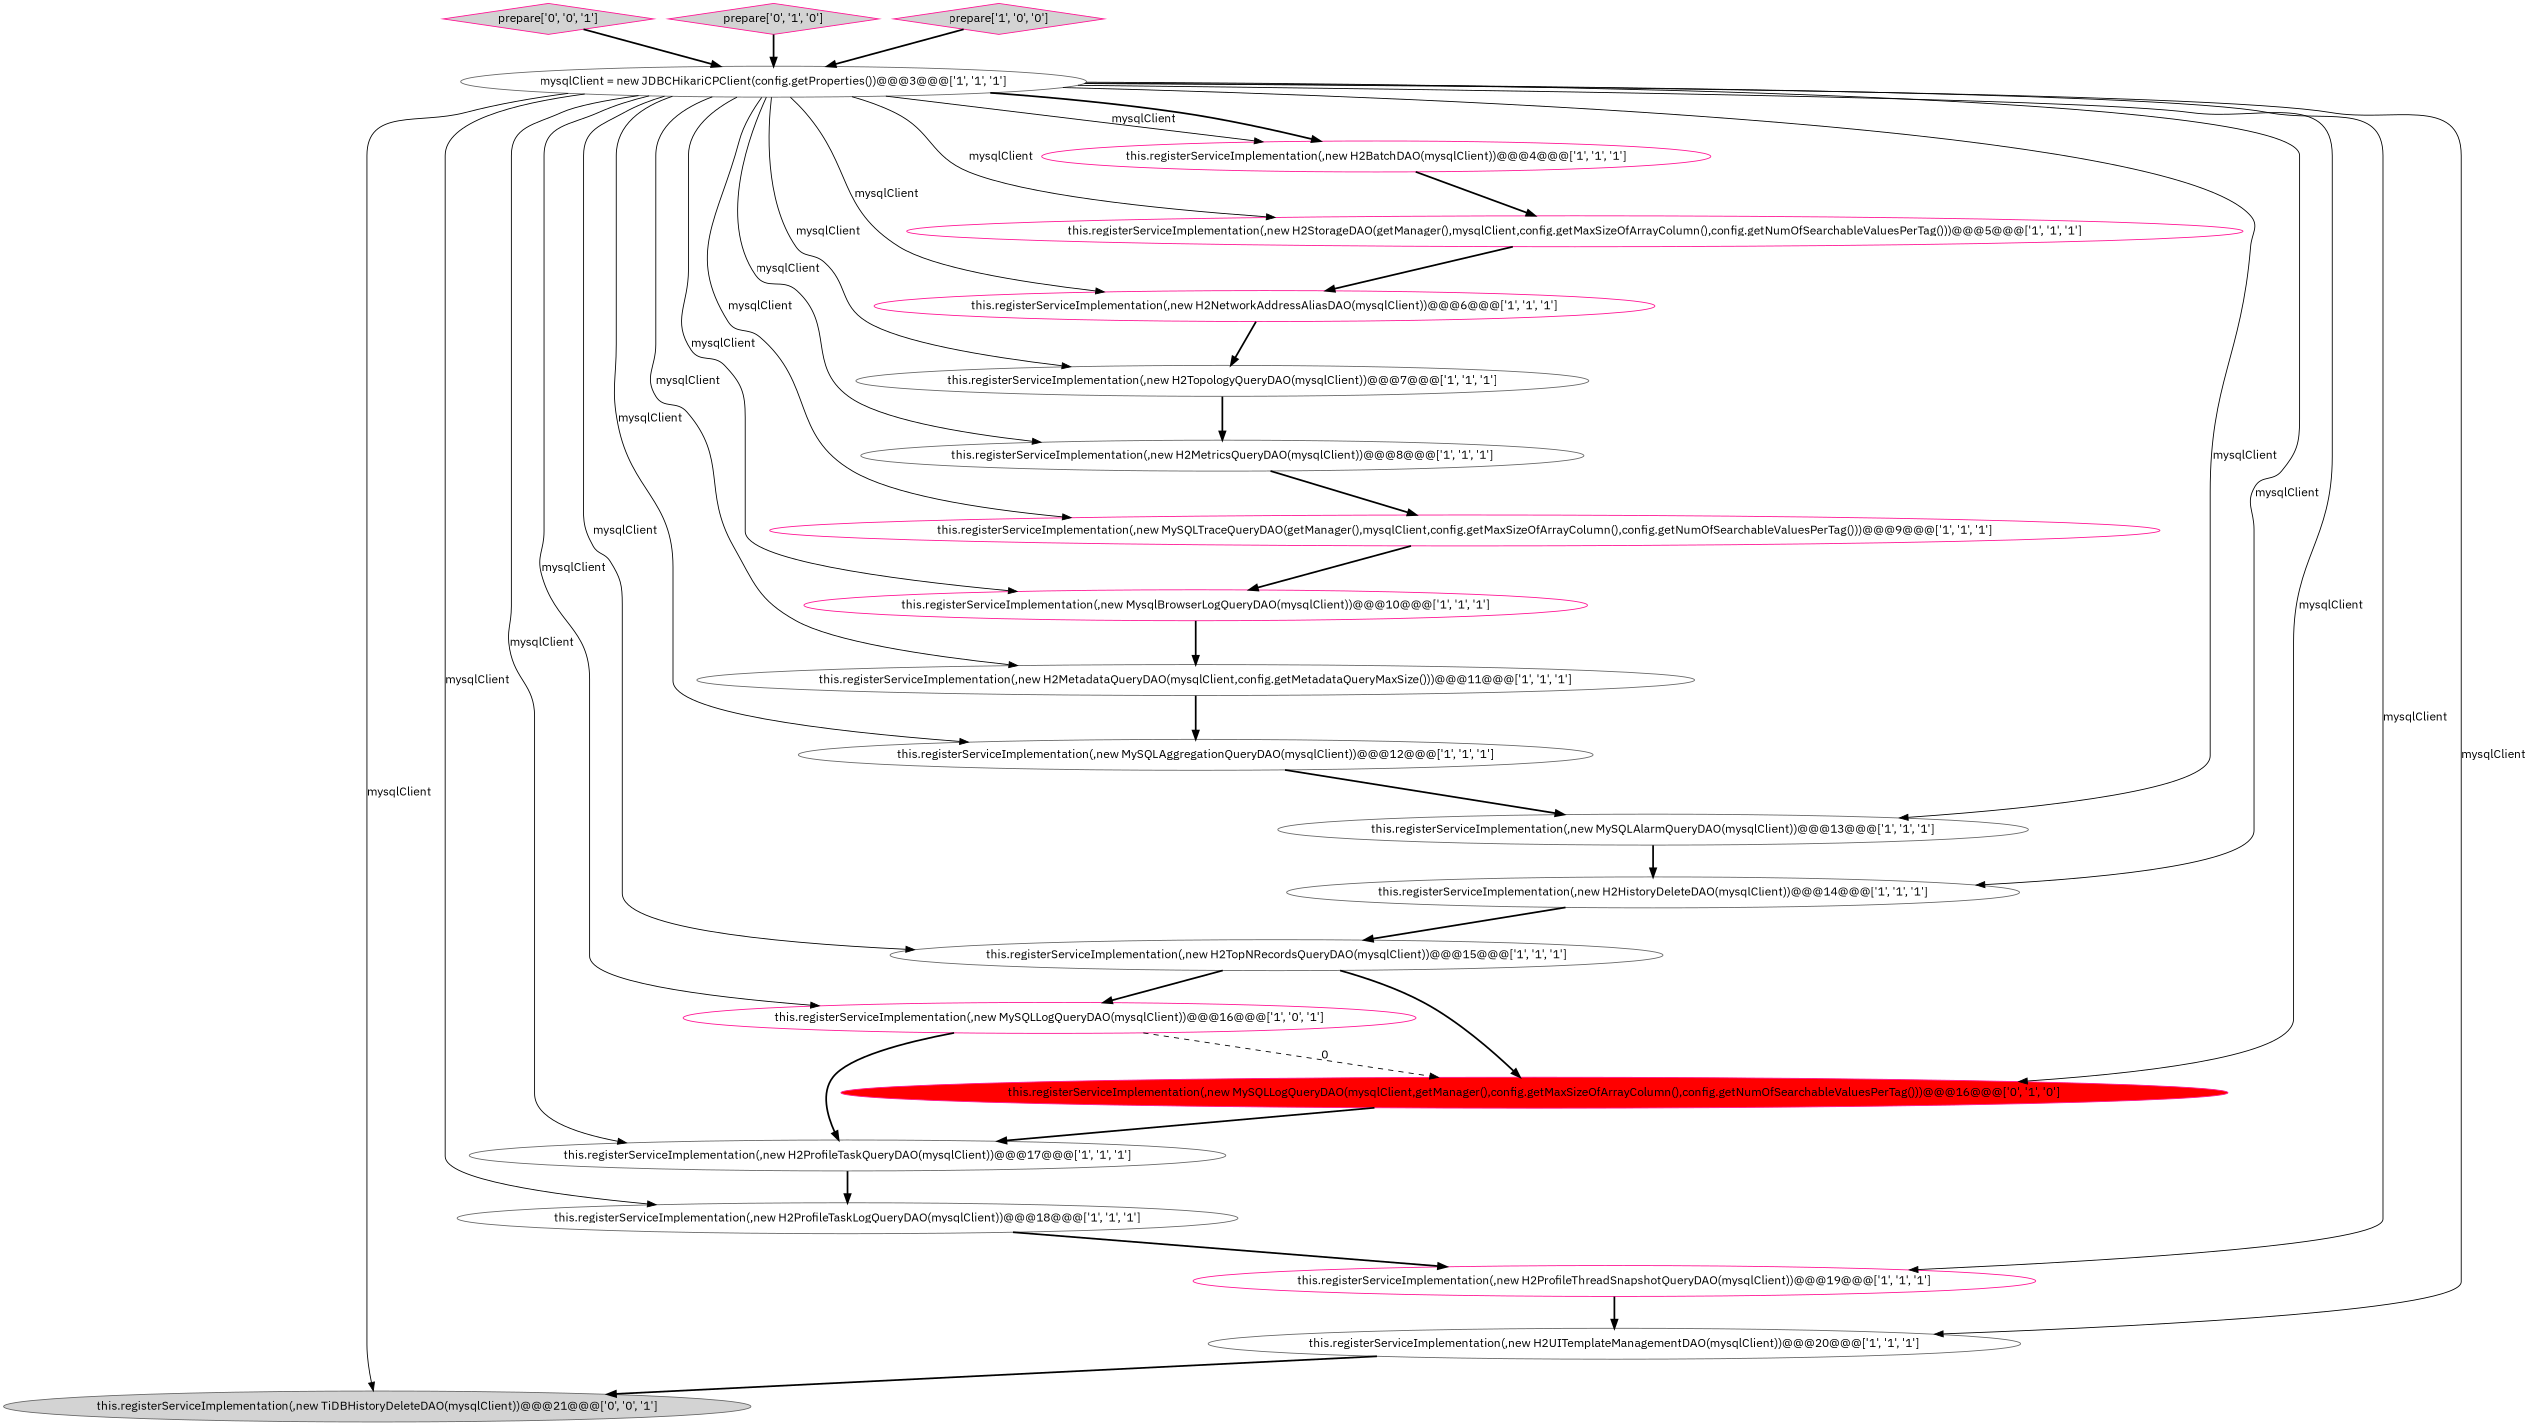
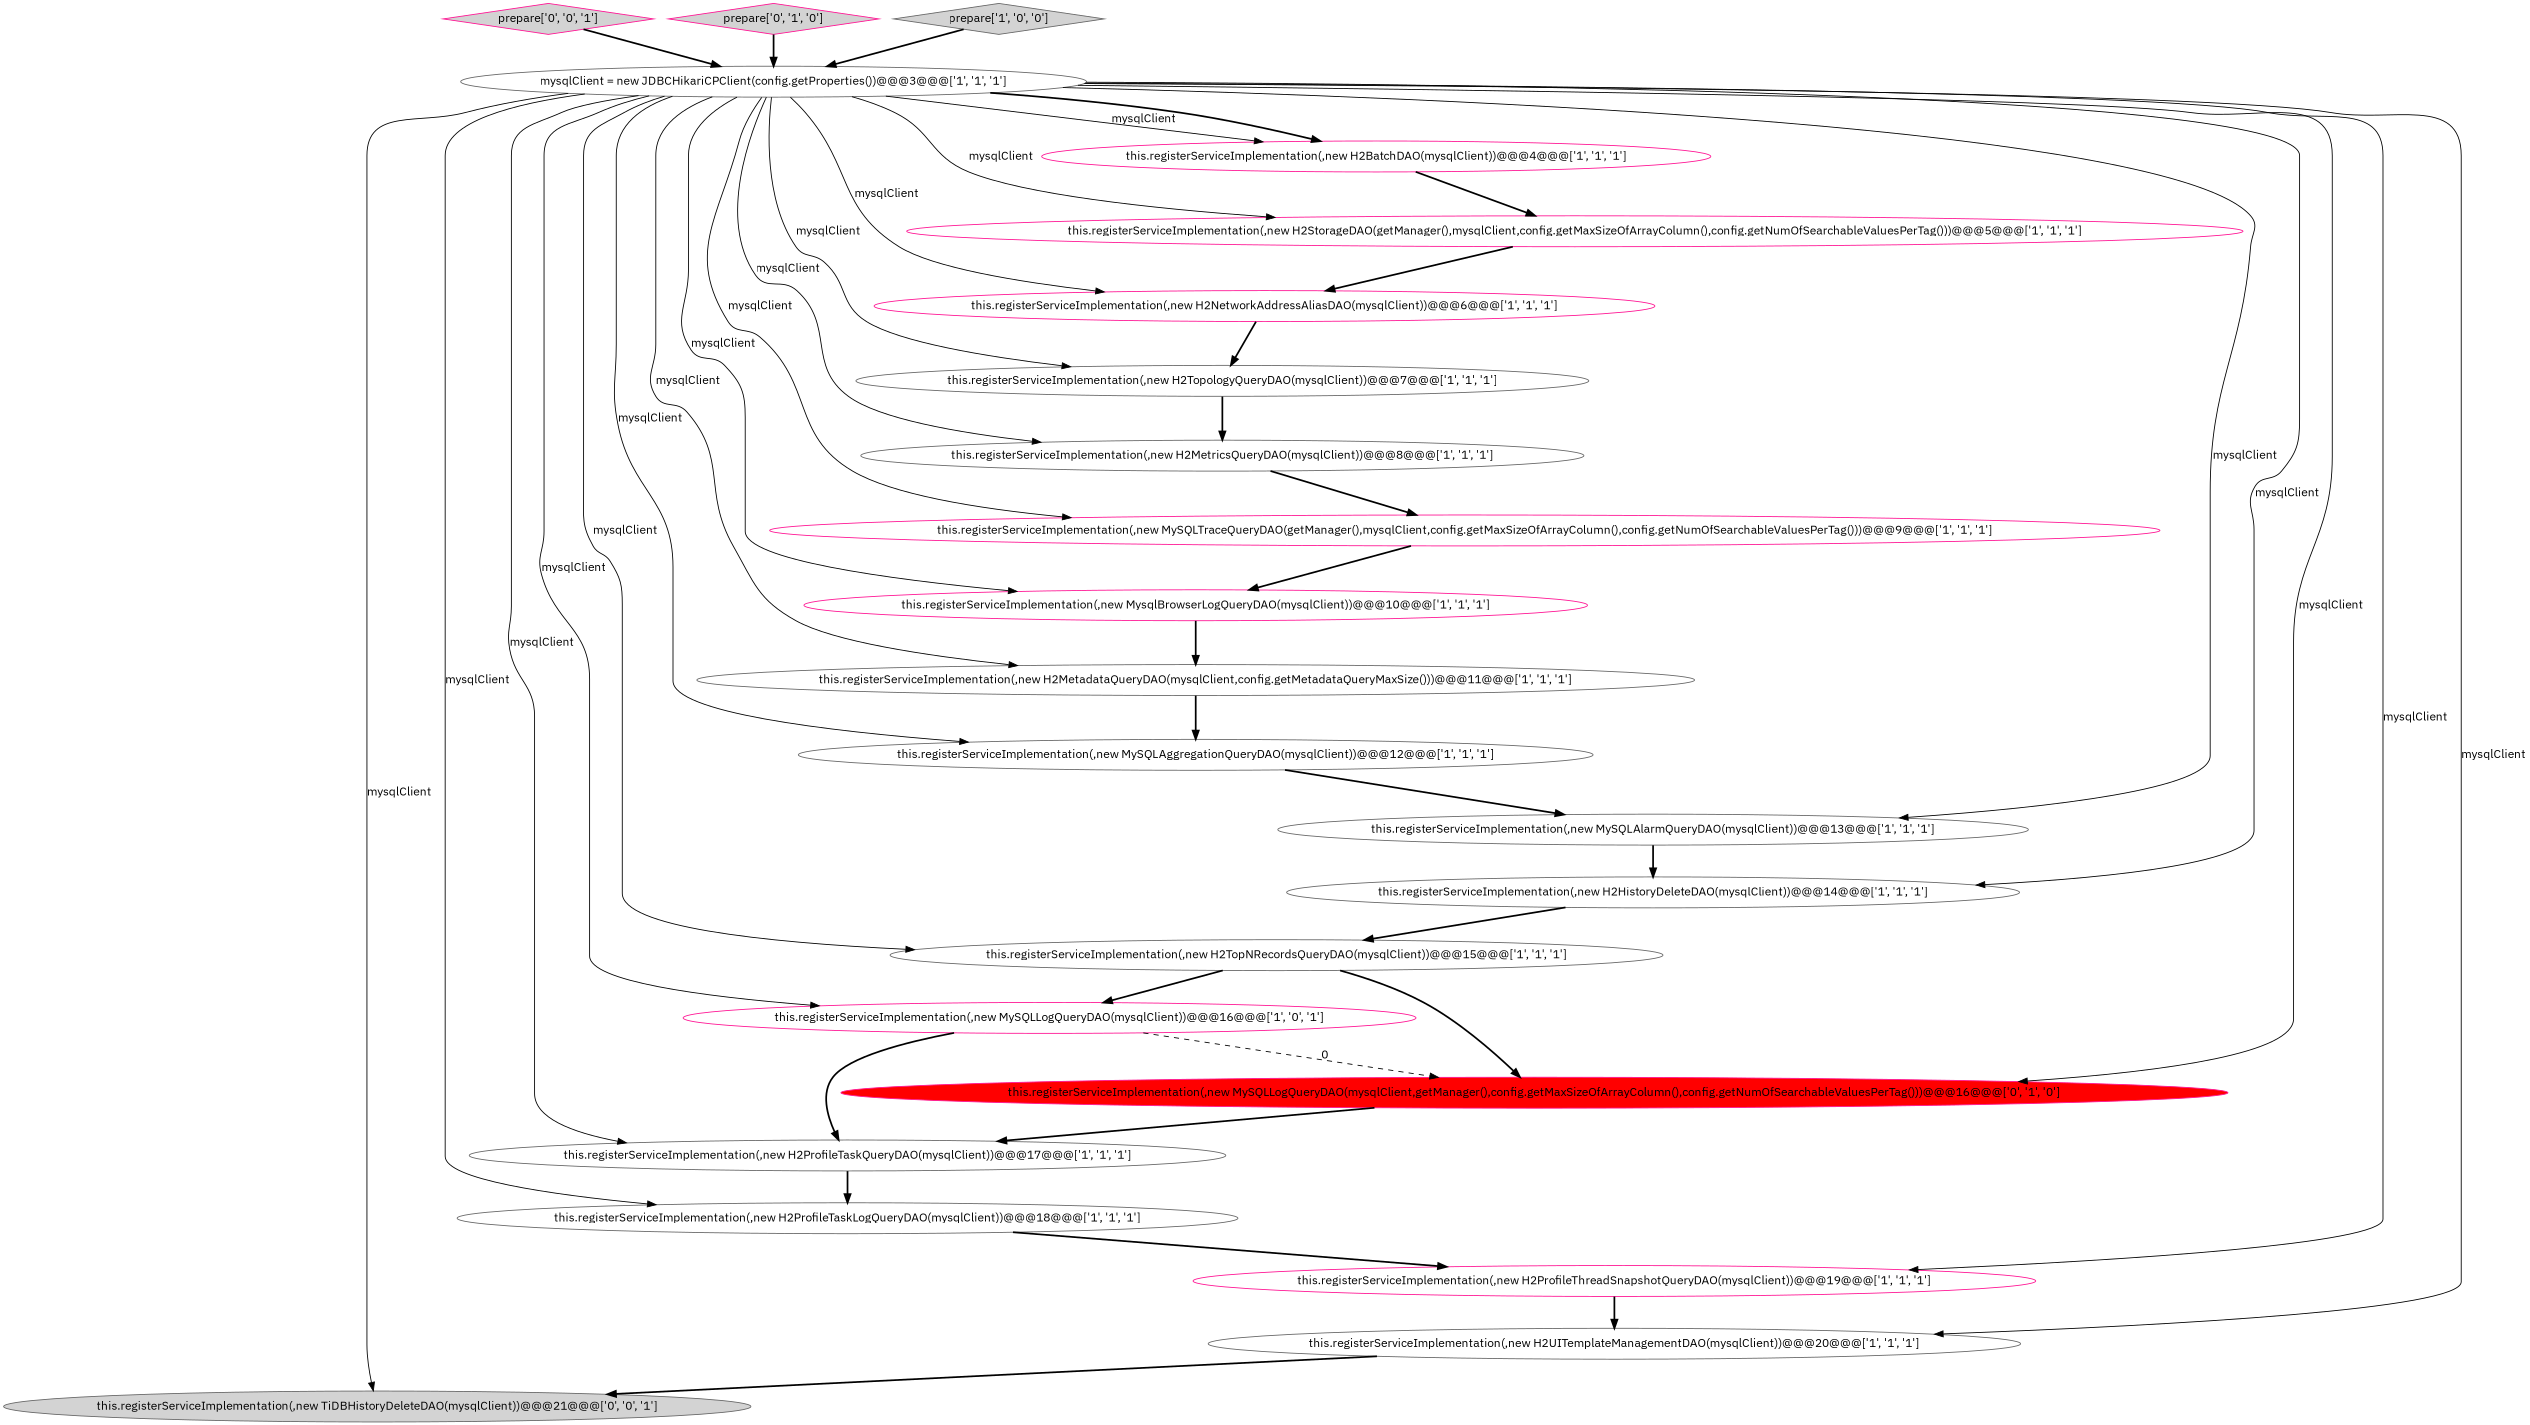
(999, 19) -> (999, 19)
